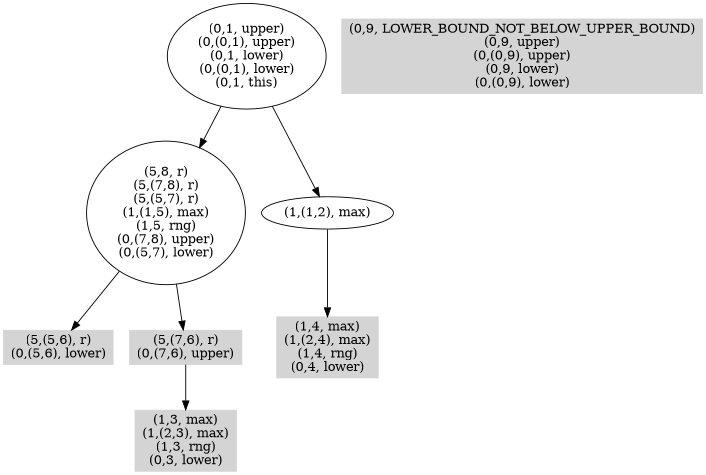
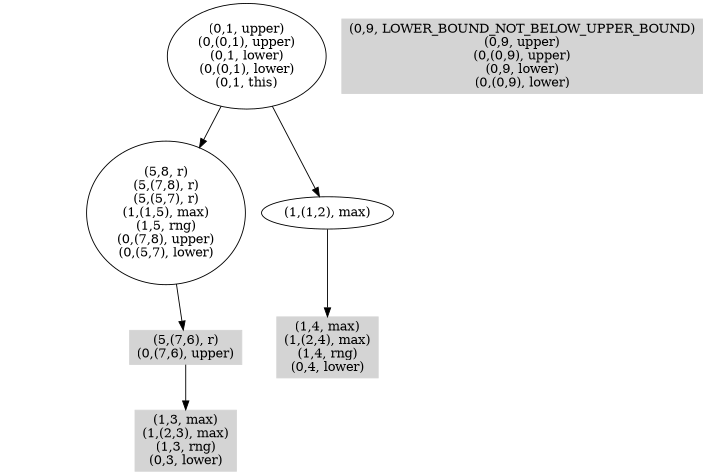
(58, 347) -> none
